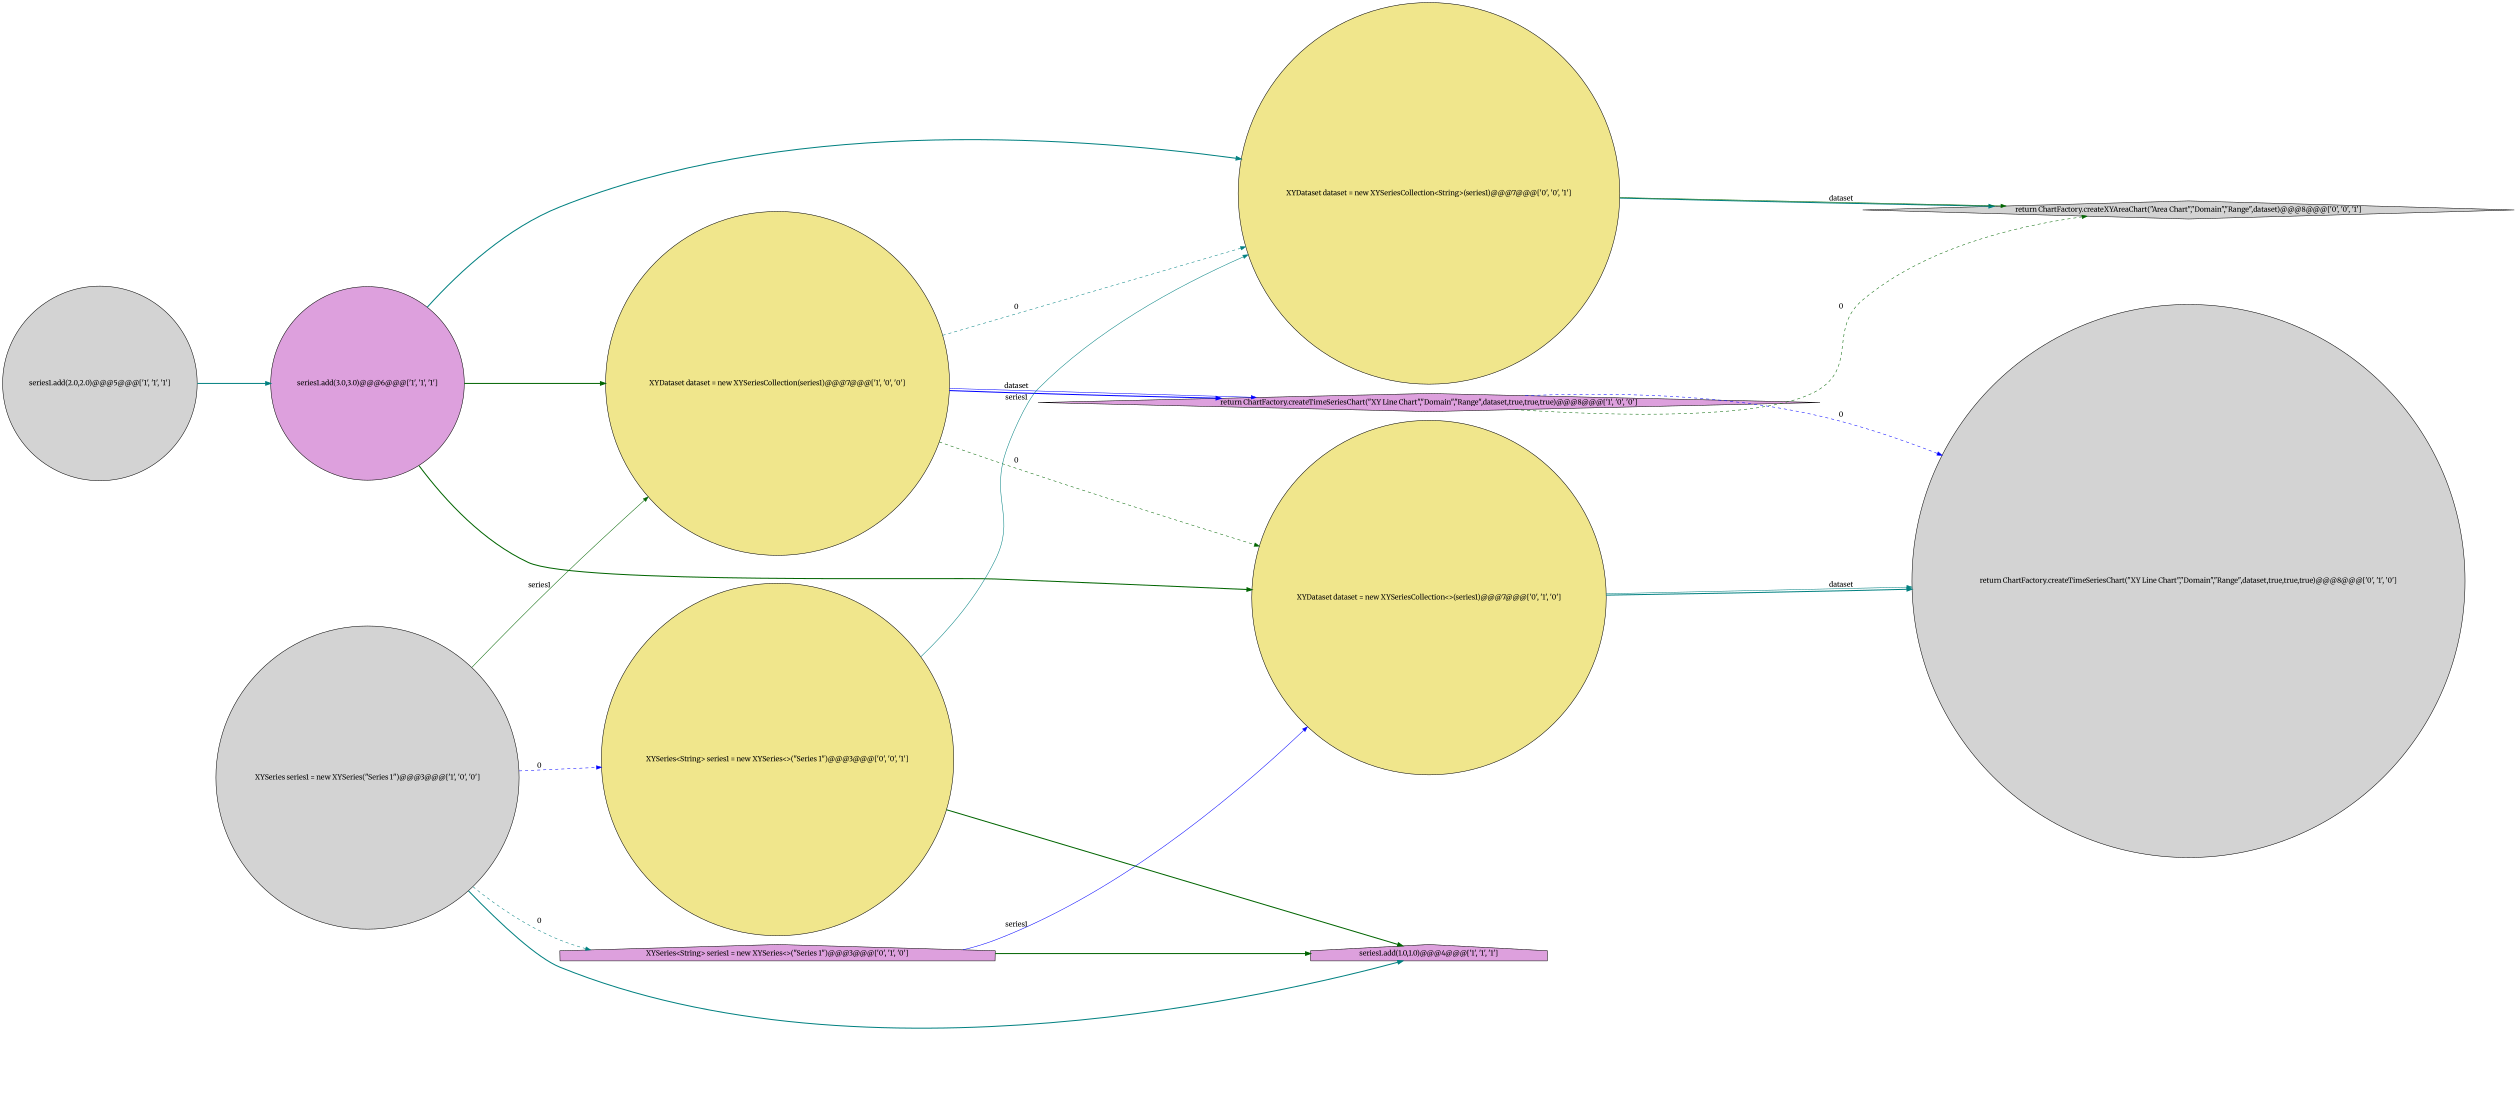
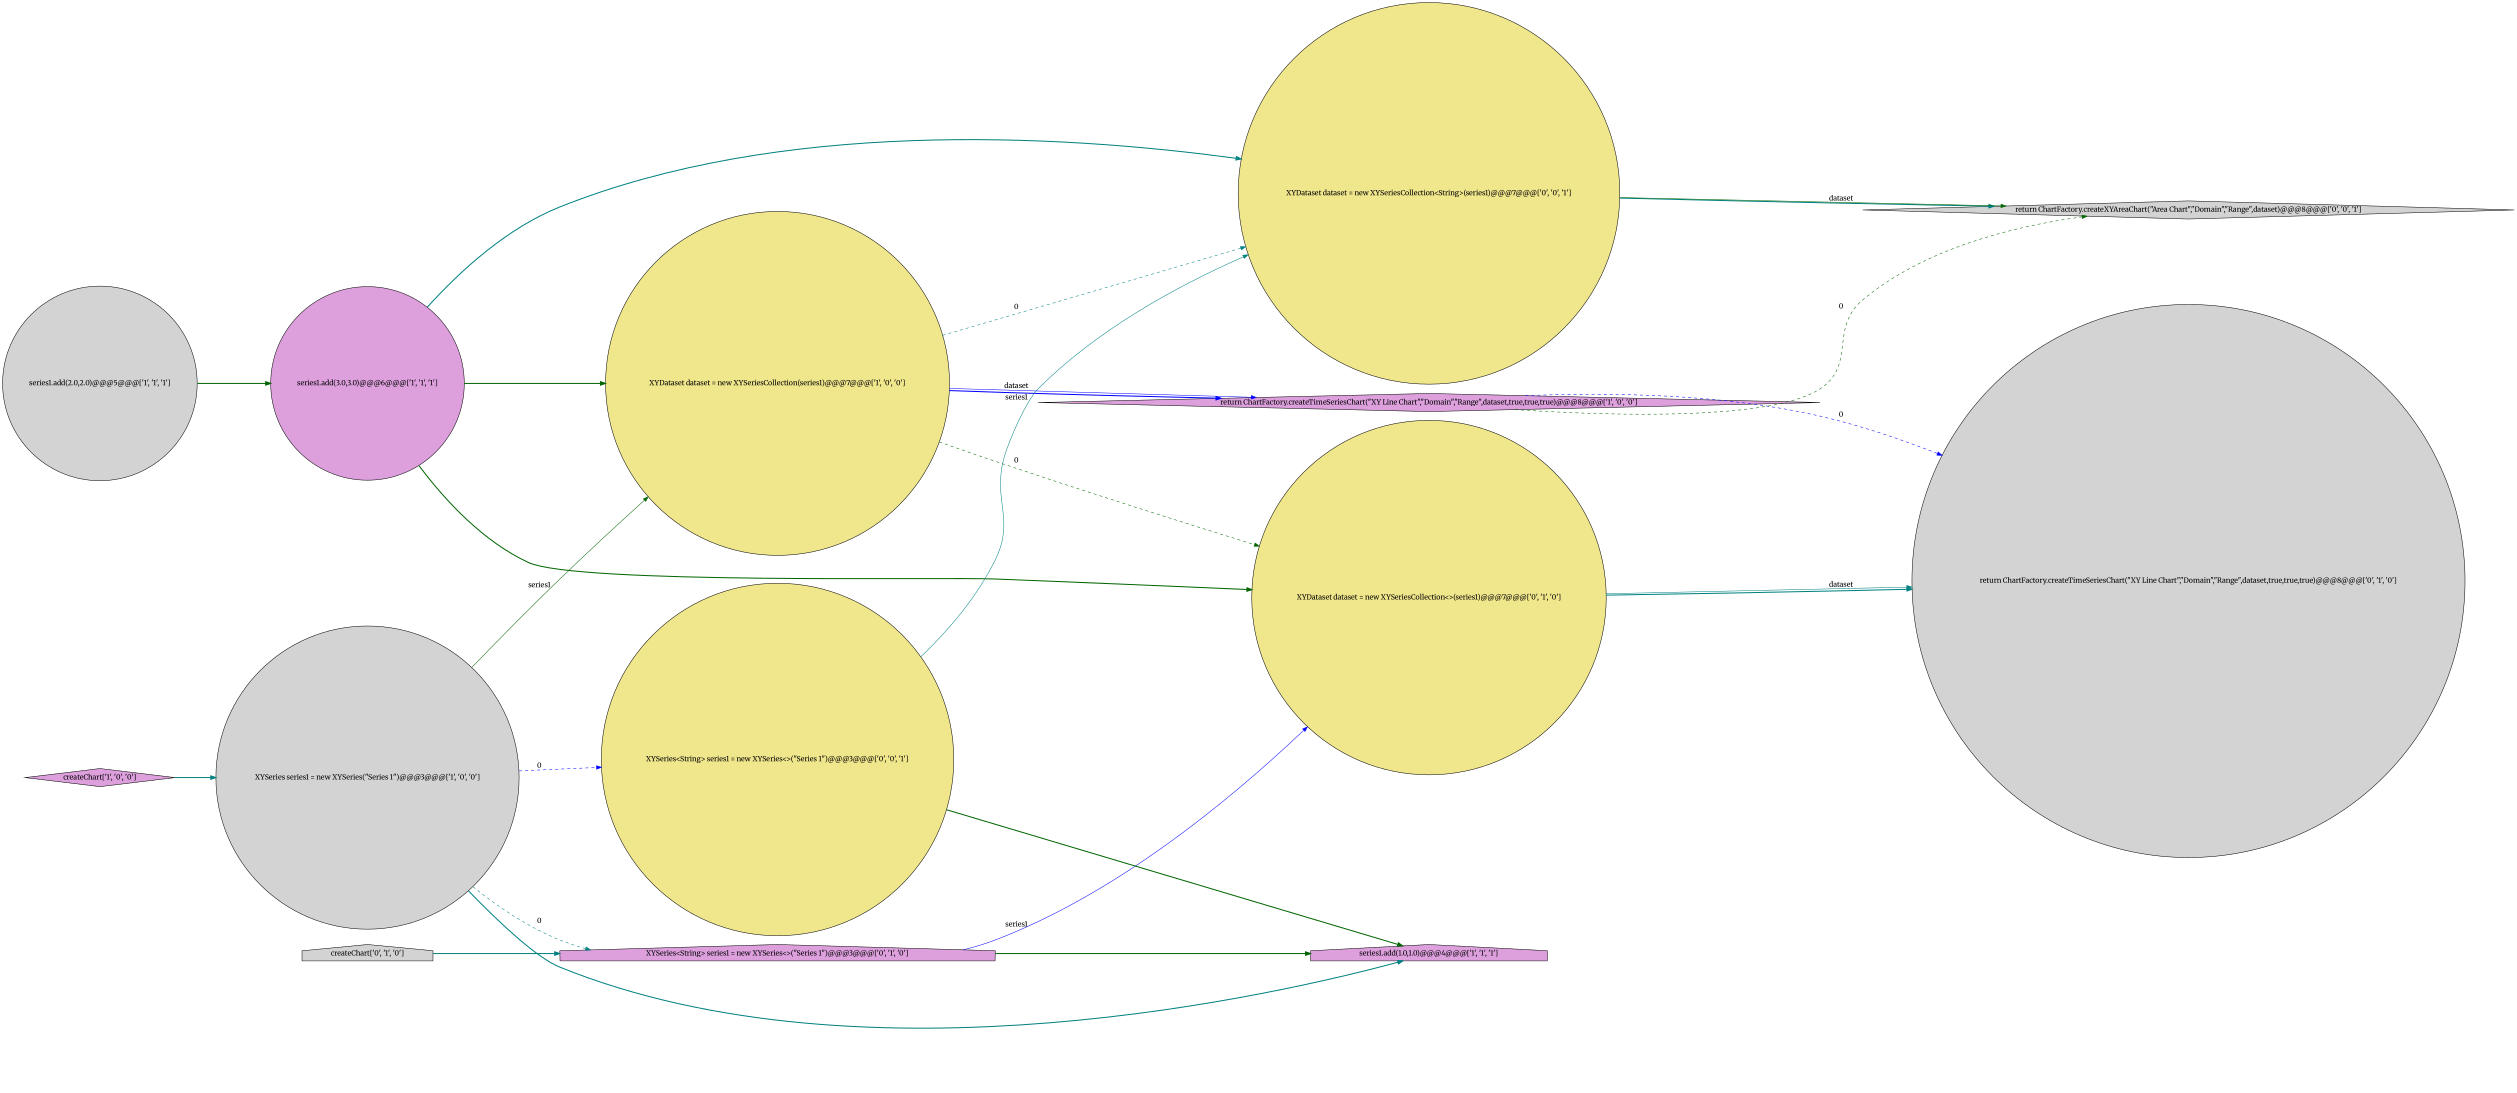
(232, 383) -> (232, 383)
none -> (100, 778)
none -> (368, 954)
